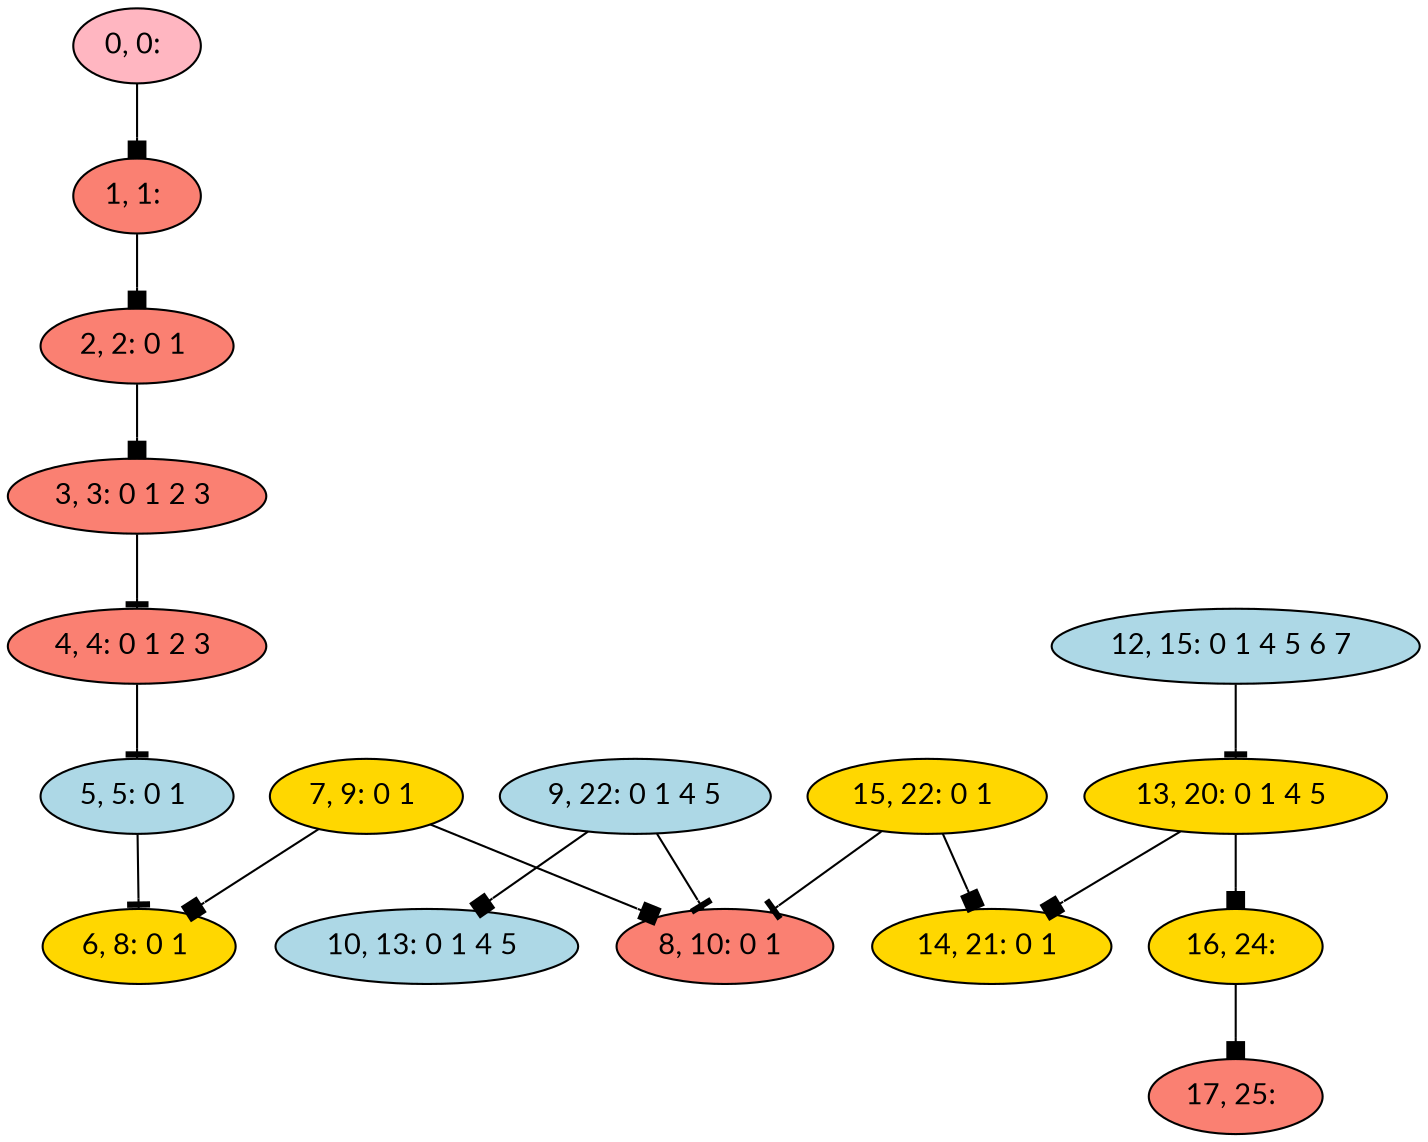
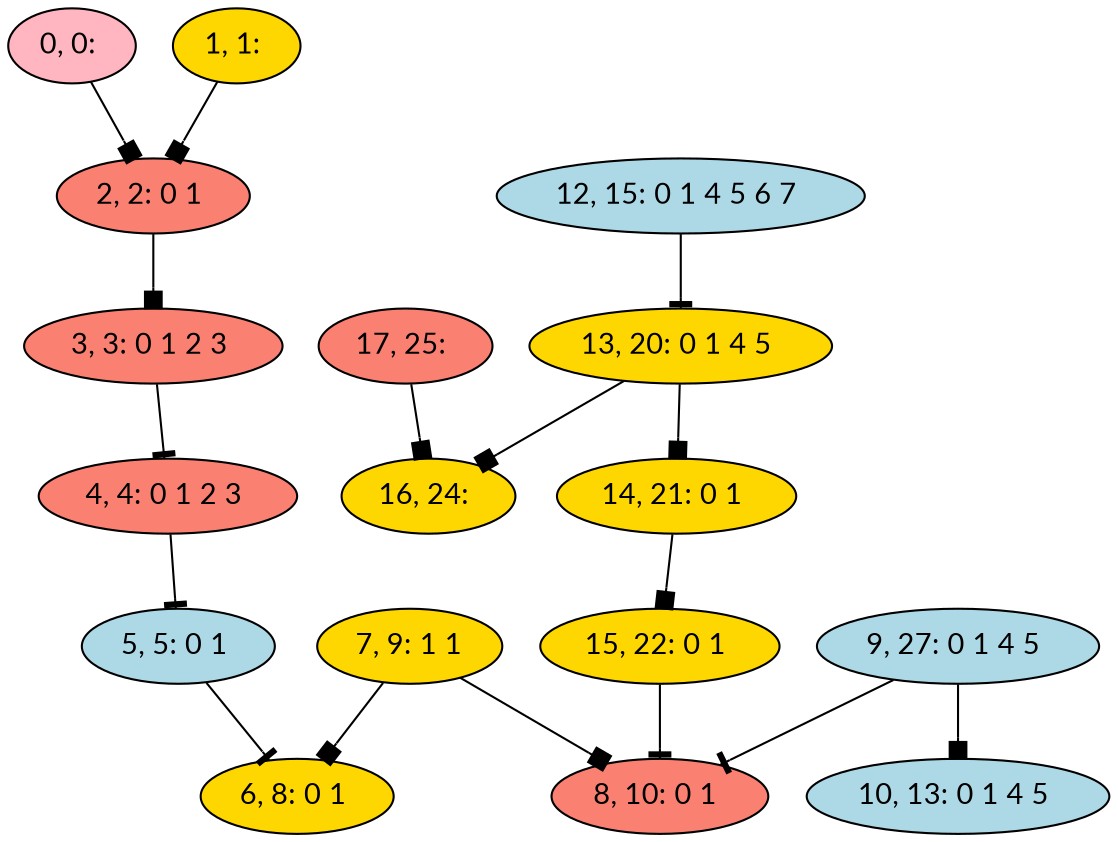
(137, 111) -> (107, 111)
(137, 196) -> (237, 46)
(366, 796) -> (410, 646)
(635, 796) -> (958, 646)
(955, 861) -> (669, 561)
(1236, 1011) -> (415, 411)
